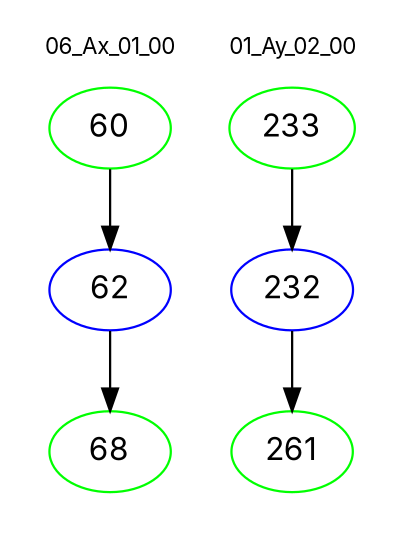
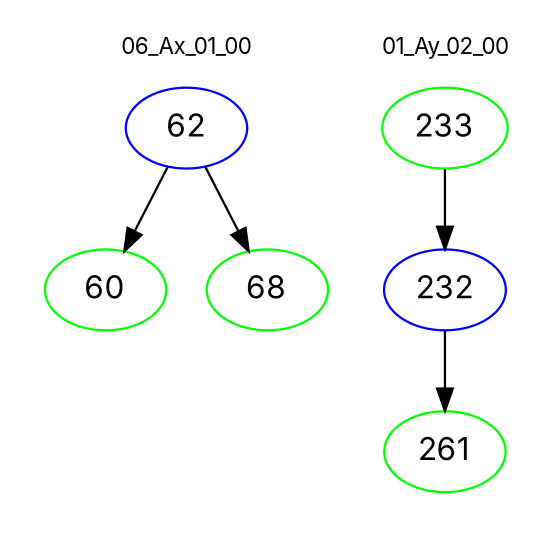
(110, 198) -> (151, 199)
